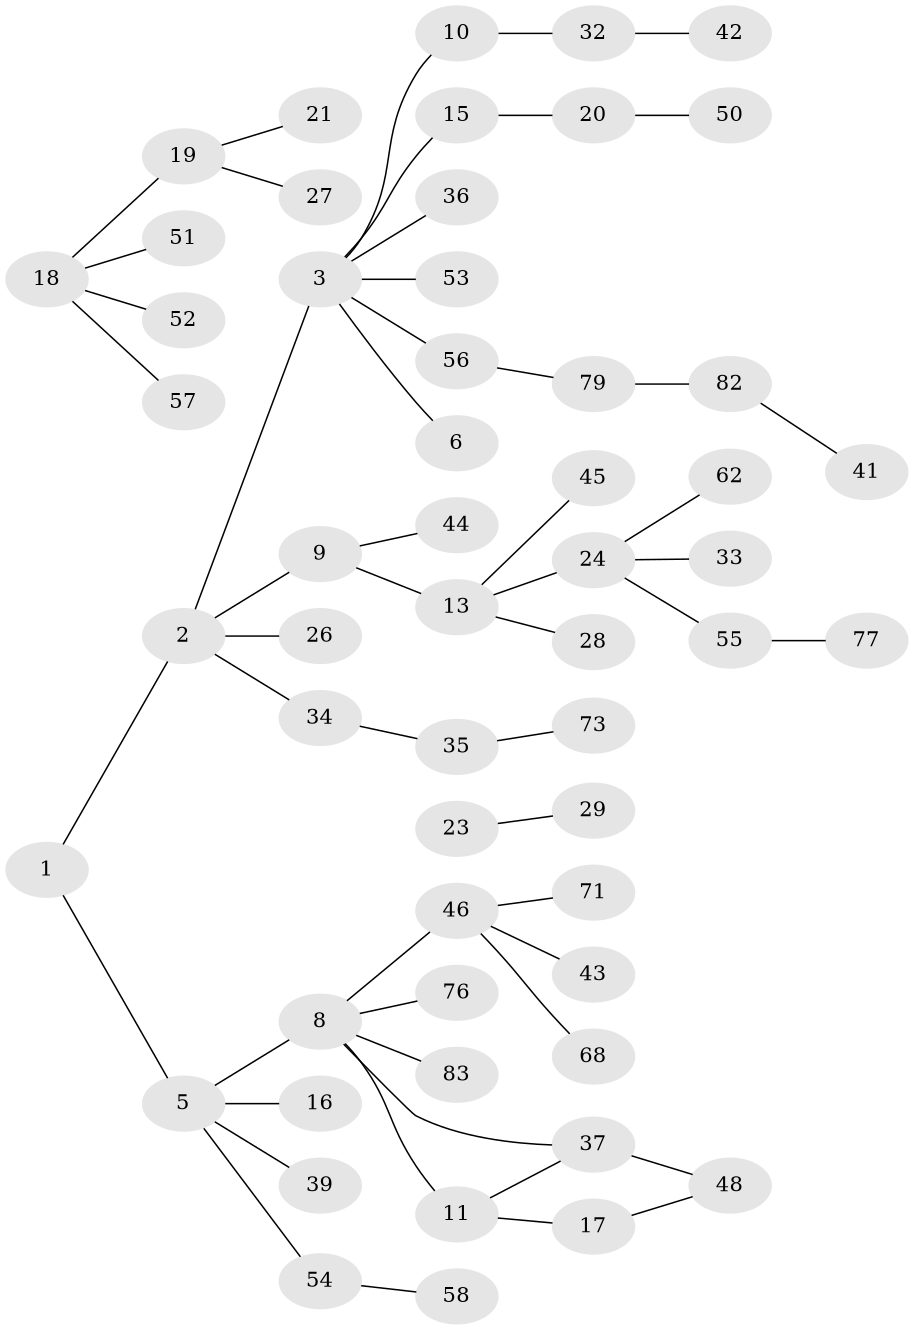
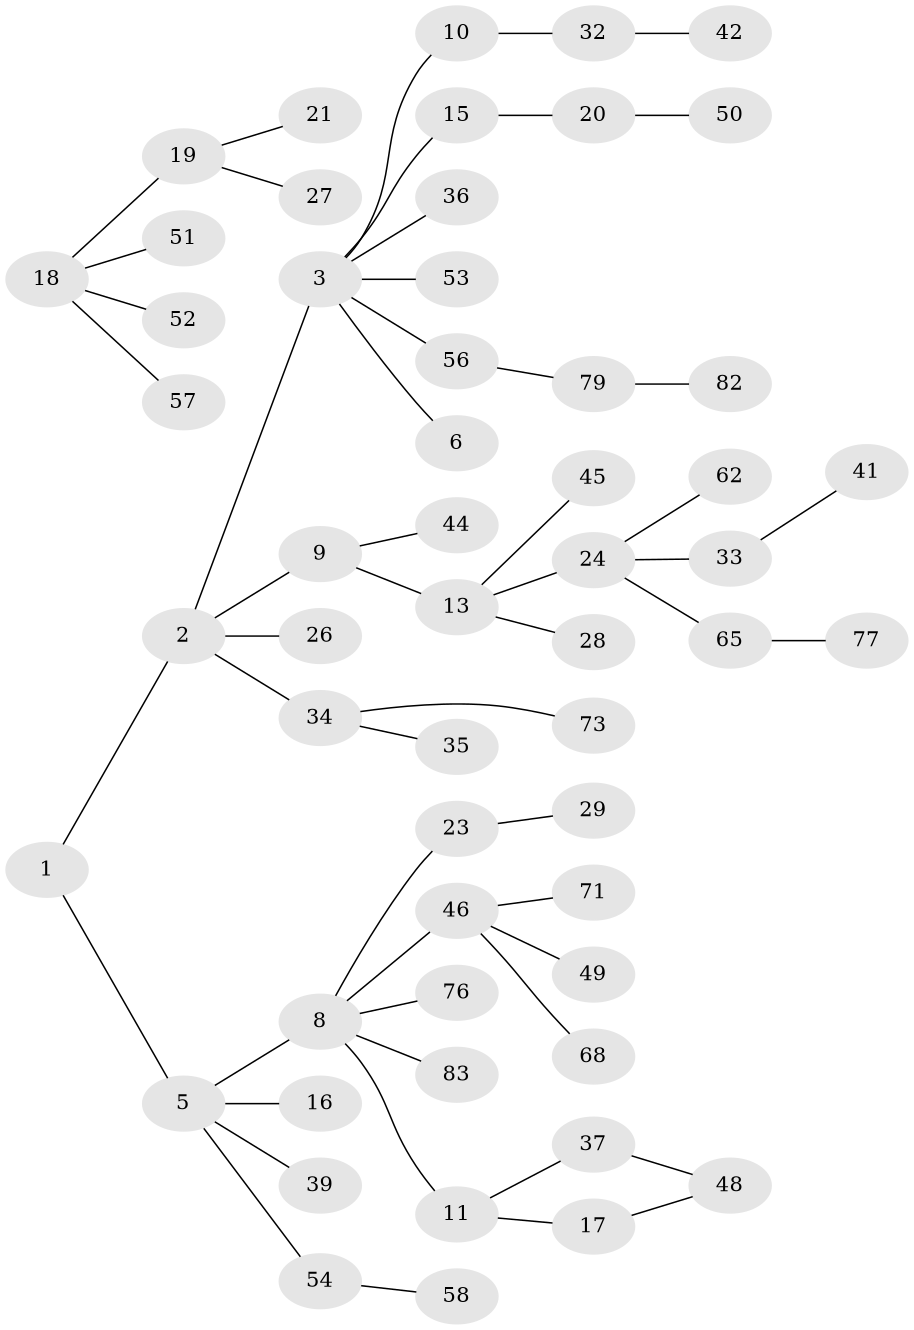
(799, 428) -> (799, 515)
(730, 641) -> (730, 641)
(525, 736) -> (458, 704)
(594, 975) -> (594, 975)
(434, 1124) -> (380, 921)
